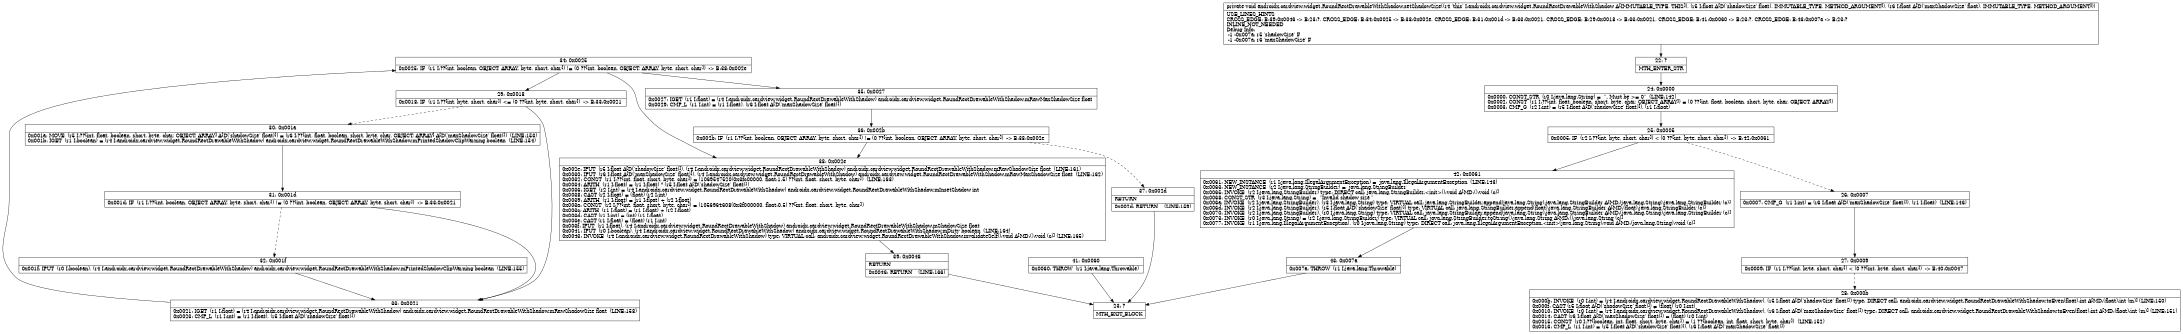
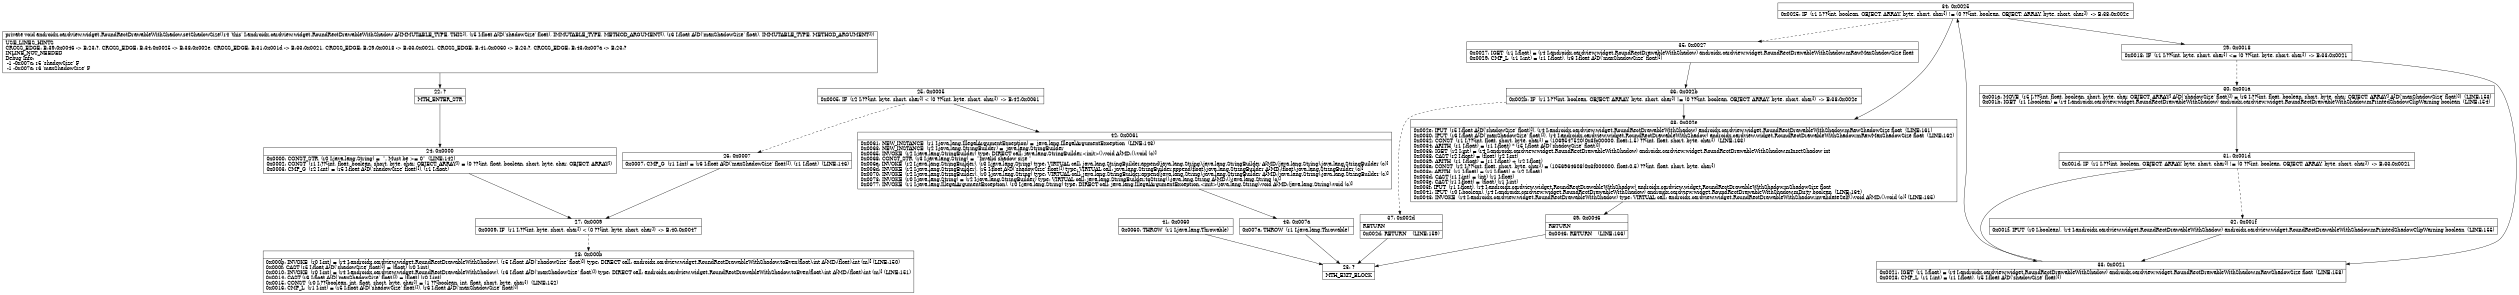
(709, 80) -> (1834, 30)
(1661, 118) -> (519, 195)
